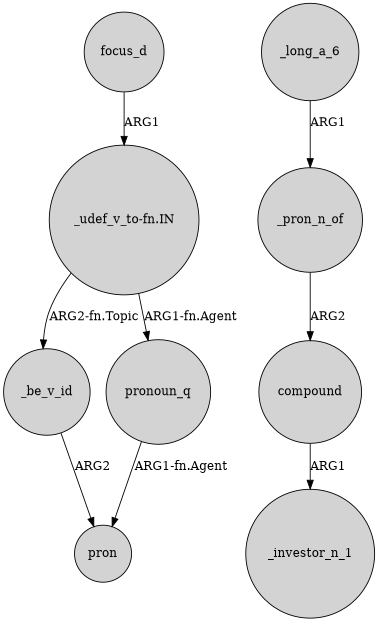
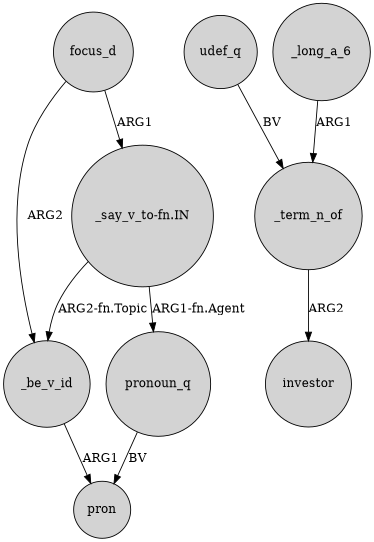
none -> (221, 52)
none -> (18, 202)
(124, 220) -> (143, 216)
(310, 220) -> (308, 216)
(310, 392) -> (308, 384)
(93, 467) -> (101, 459)
(181, 467) -> (138, 459)
(310, 554) -> none
